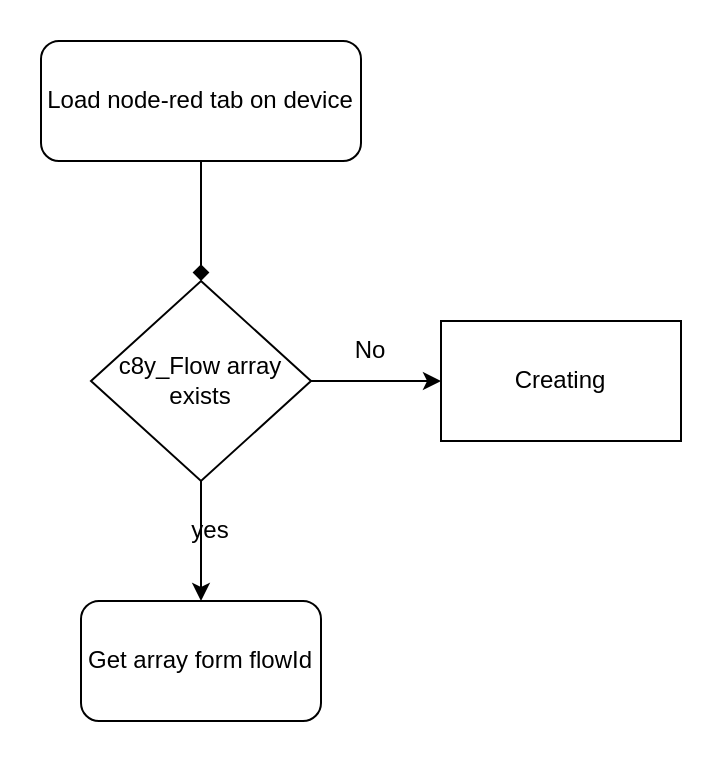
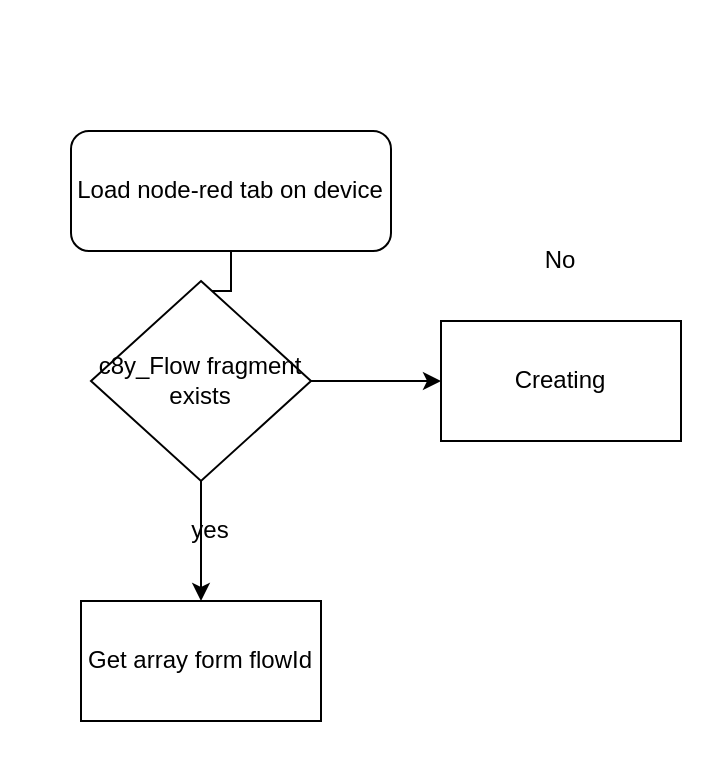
(201, 101) -> (231, 191)
(371, 351) -> (561, 261)
(201, 381) -> (201, 381)
(201, 661) -> (201, 661)
